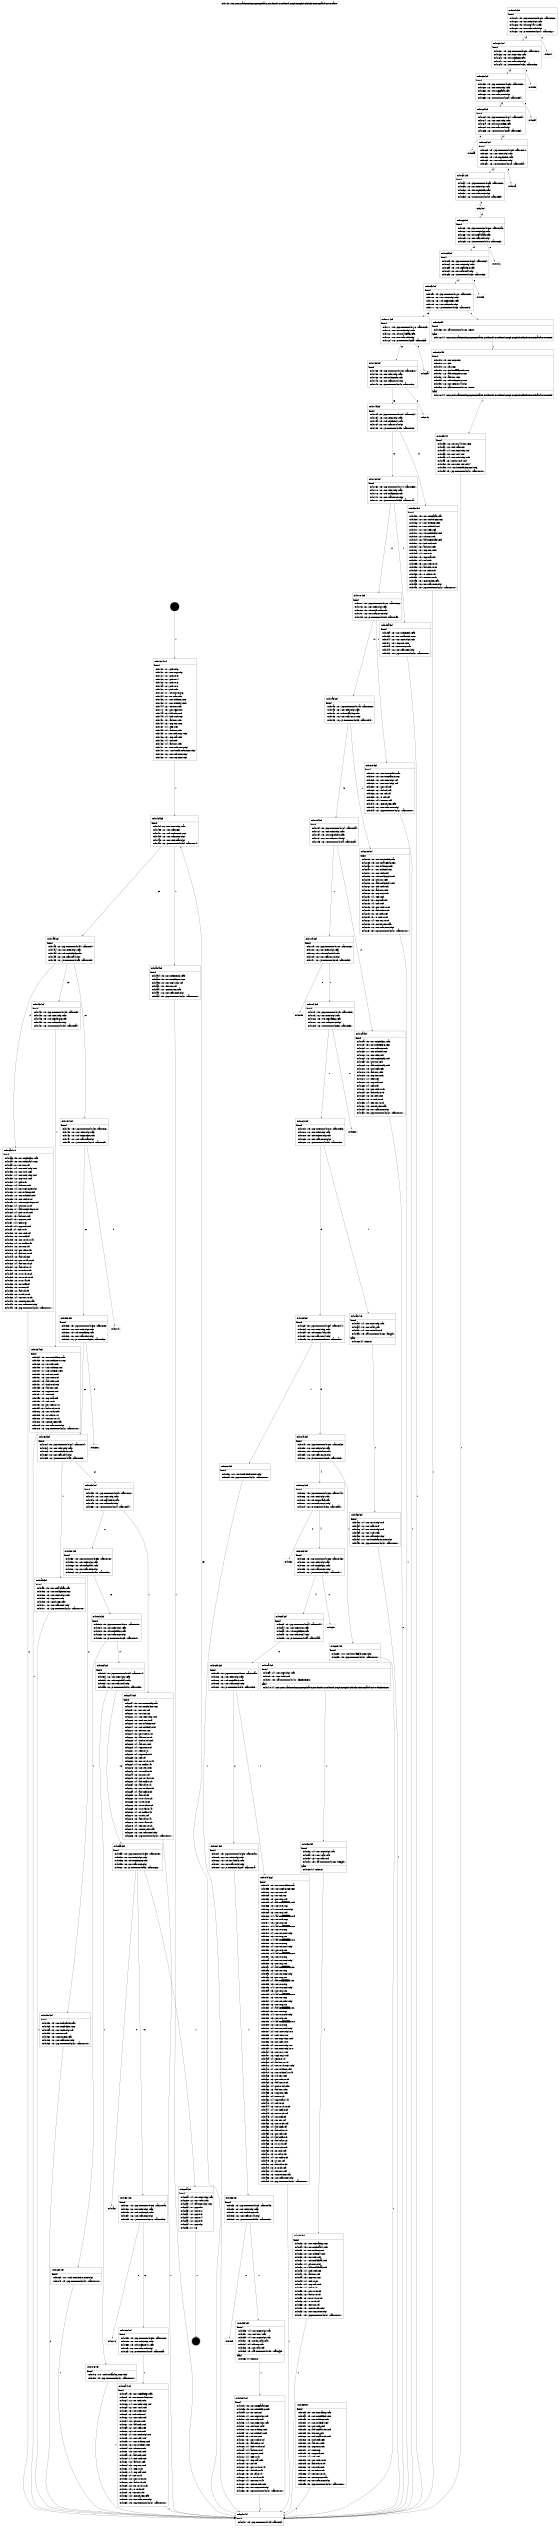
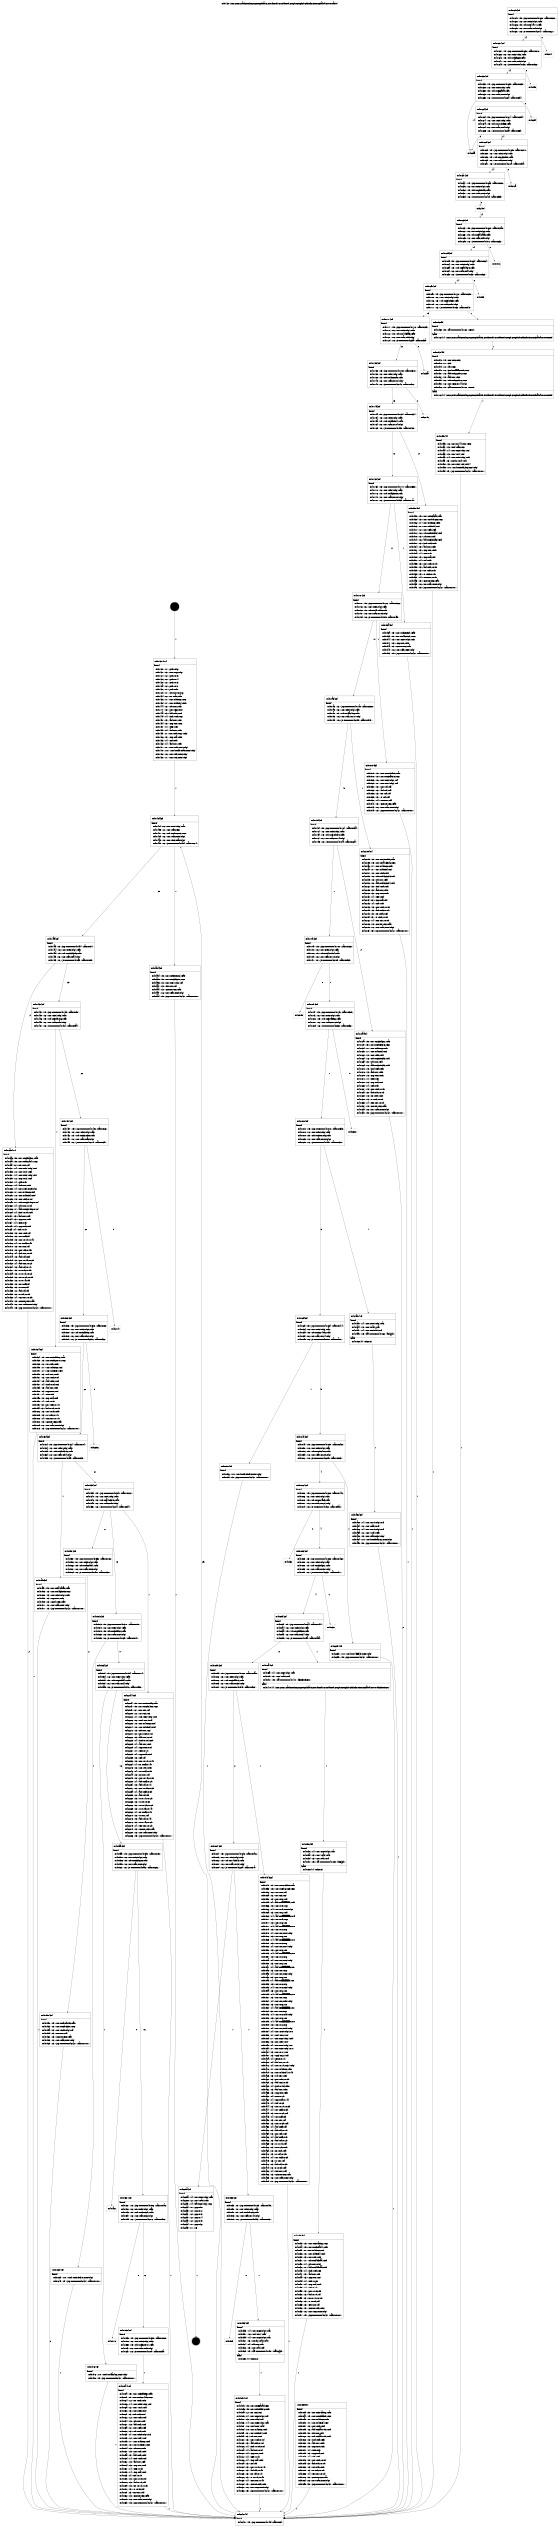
(500, 103) -> (467, 124)
(85, 1040) -> (70, 1073)
(102, 1594) -> (115, 1561)
none -> (312, 1651)
(179, 2027) -> (215, 2028)
